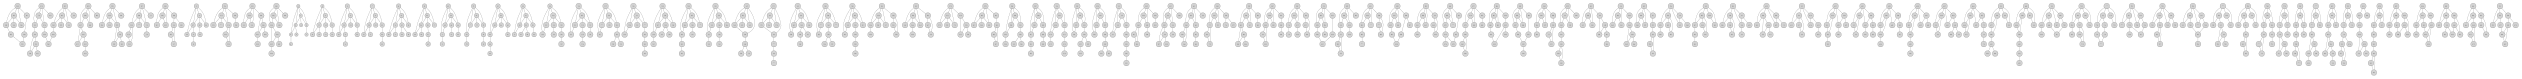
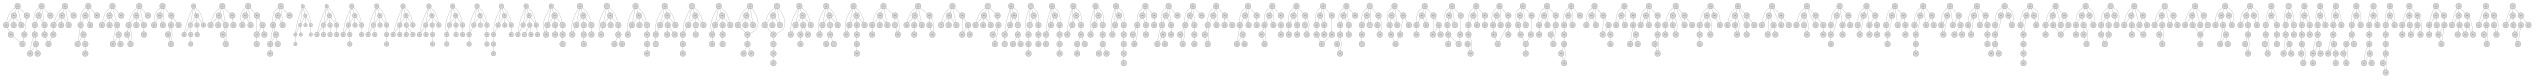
none -> (2374, 16)
none -> (1441, 35)
